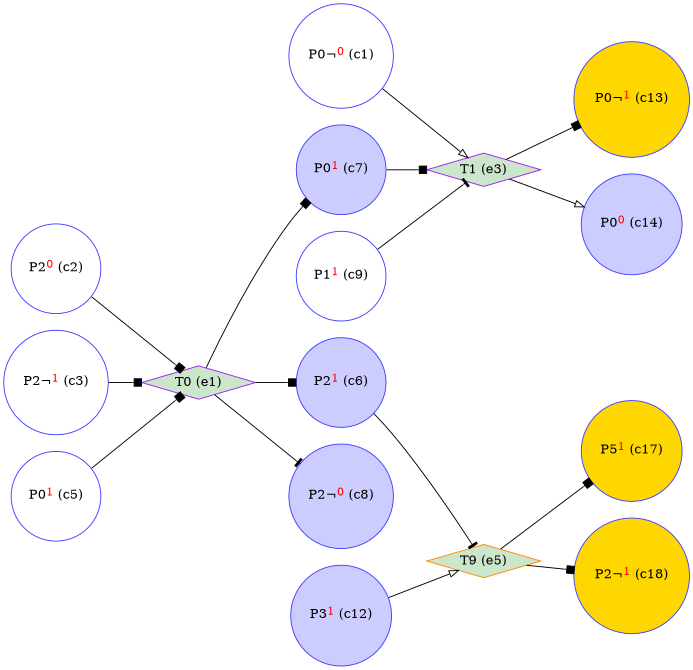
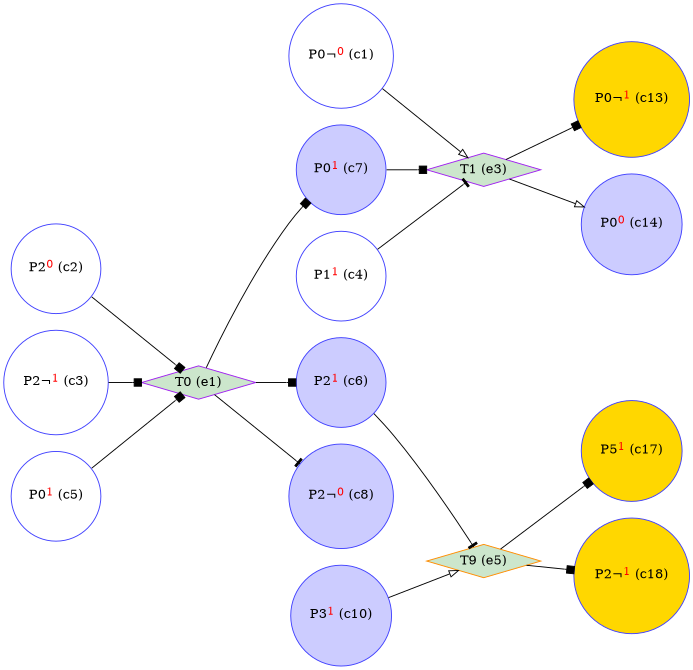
(354, 275) -> (354, 275)
(354, 614) -> (354, 614)
